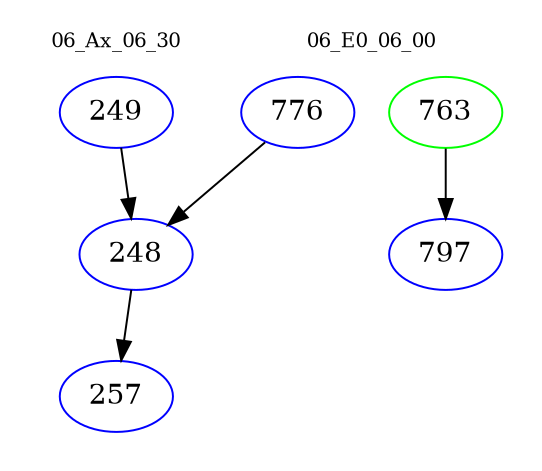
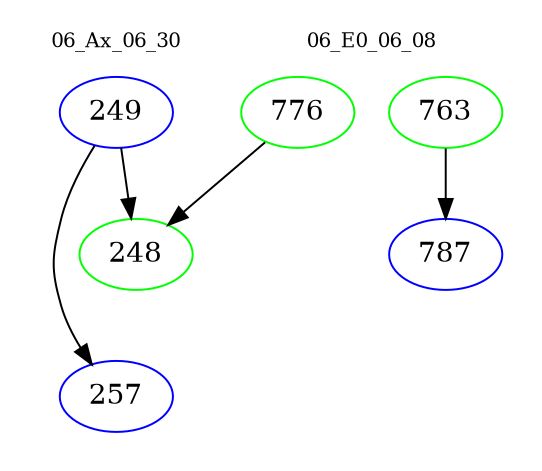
(372, 42) -> (372, 42)
(298, 112) -> (298, 112)
(136, 254) -> (136, 254)
(446, 254) -> (446, 254)
(128, 315) -> (55, 245)
